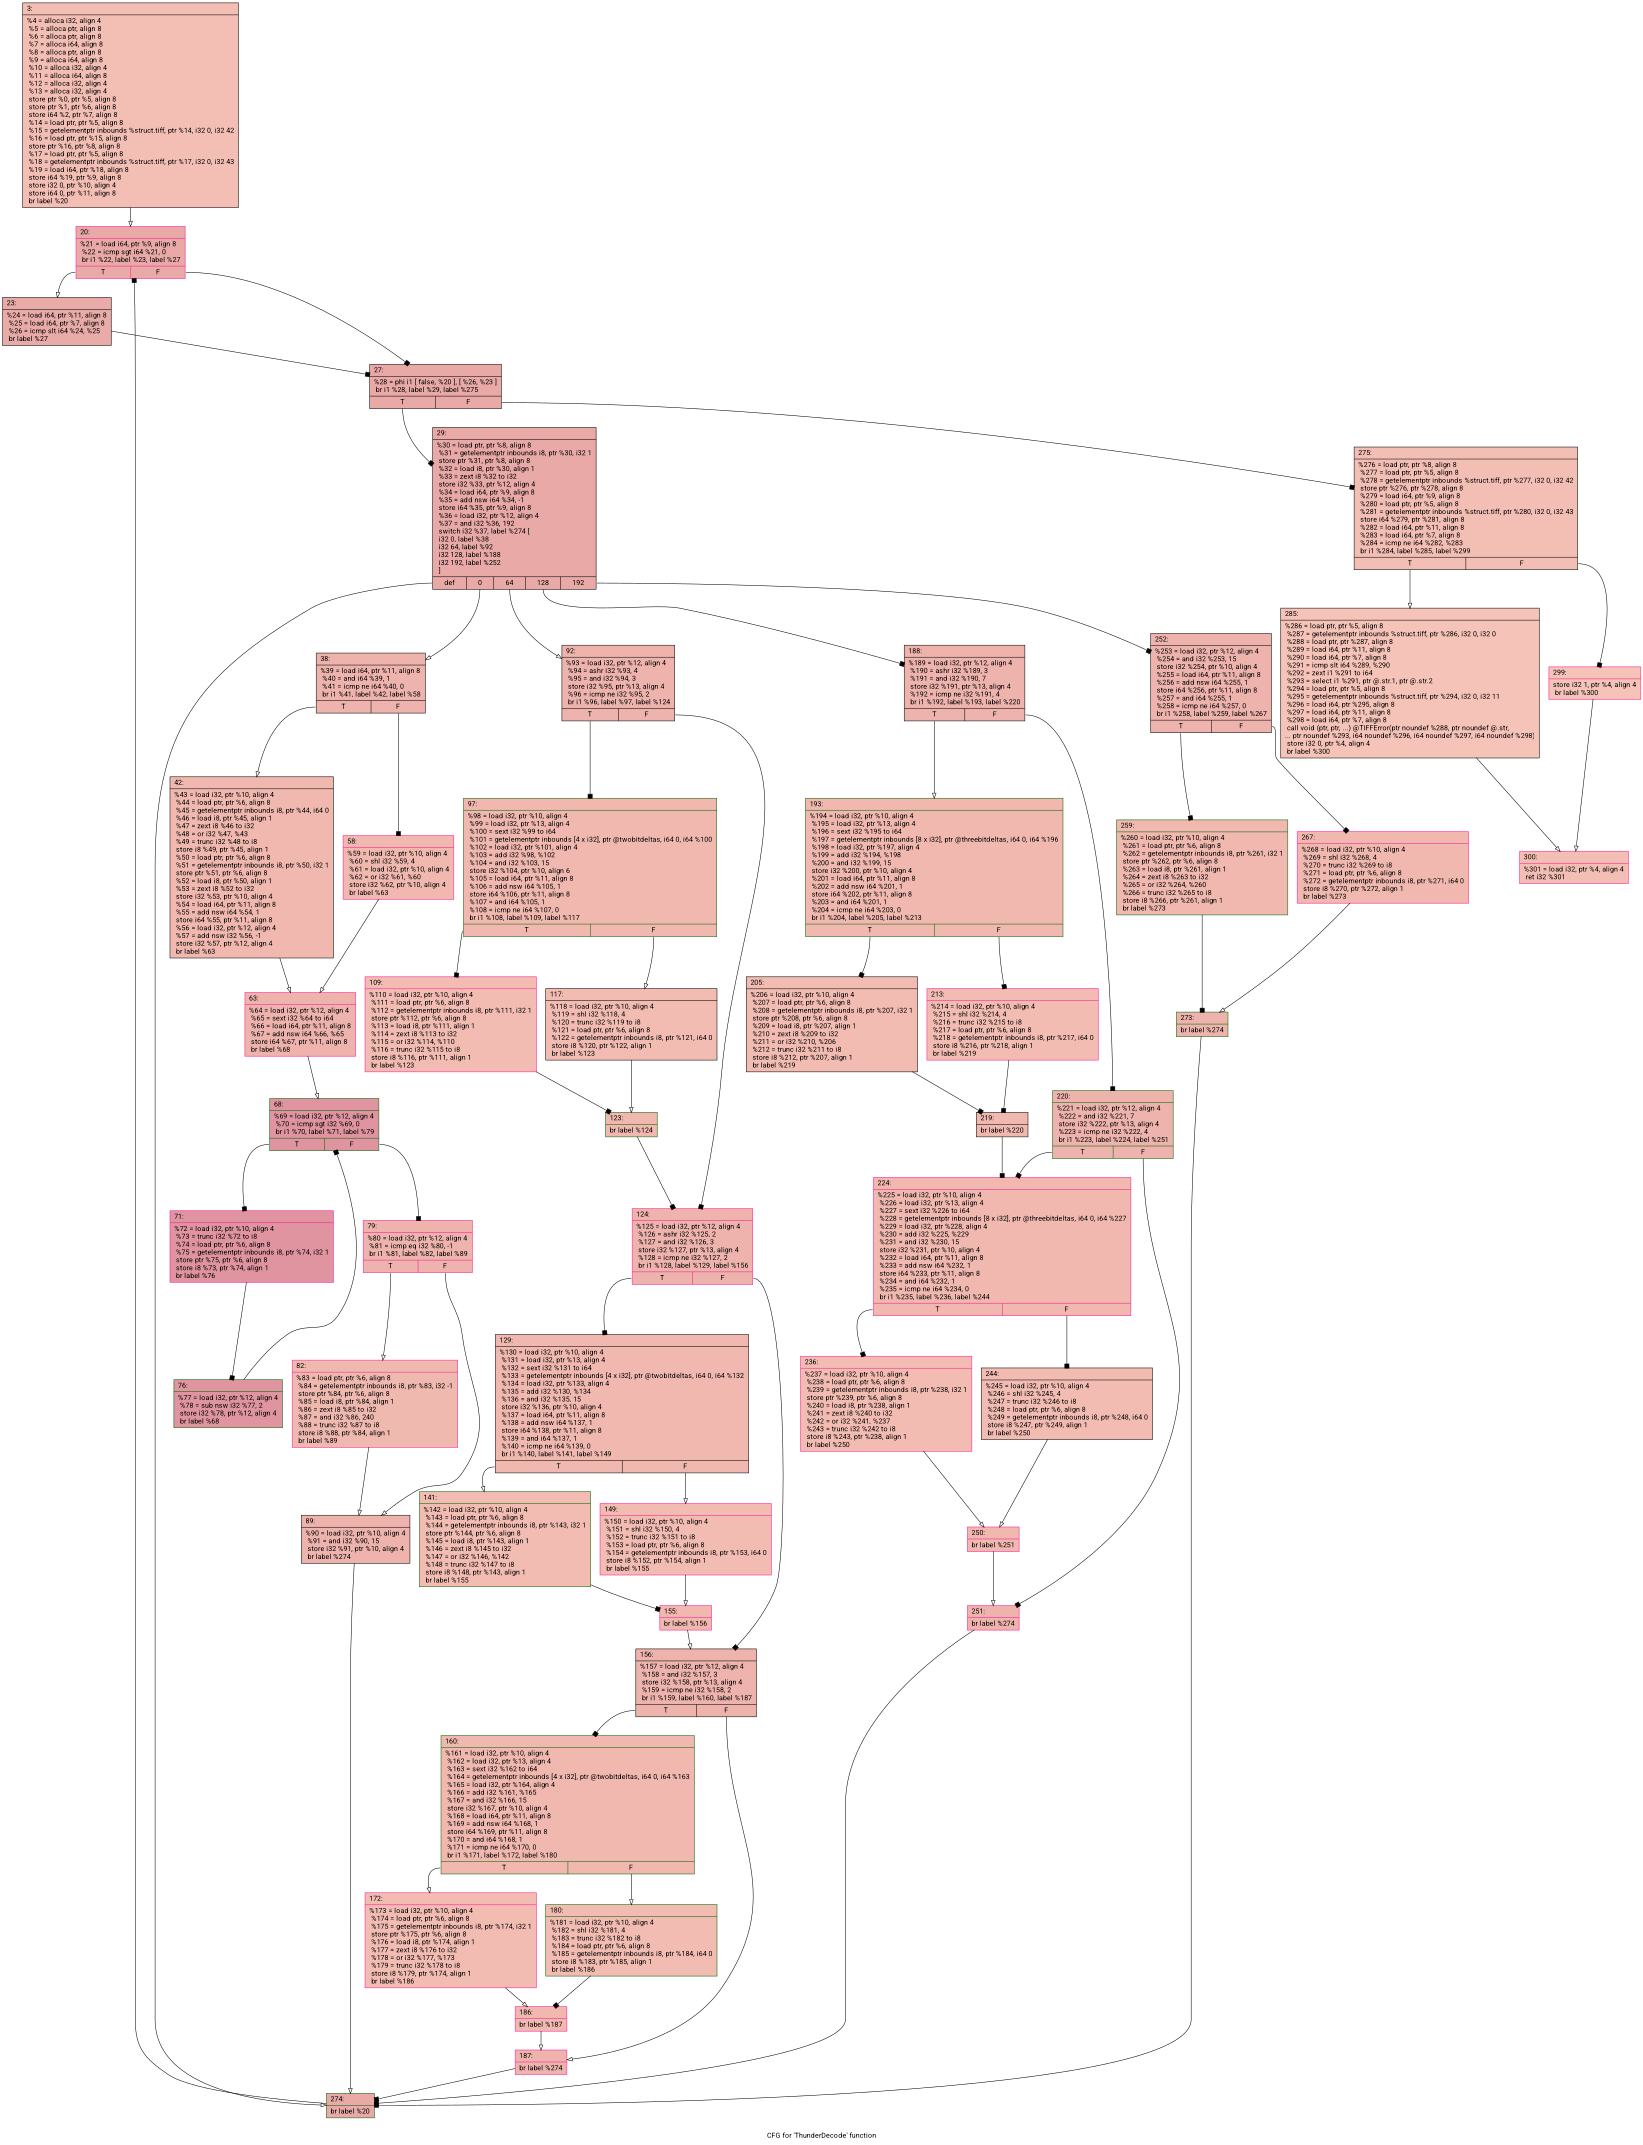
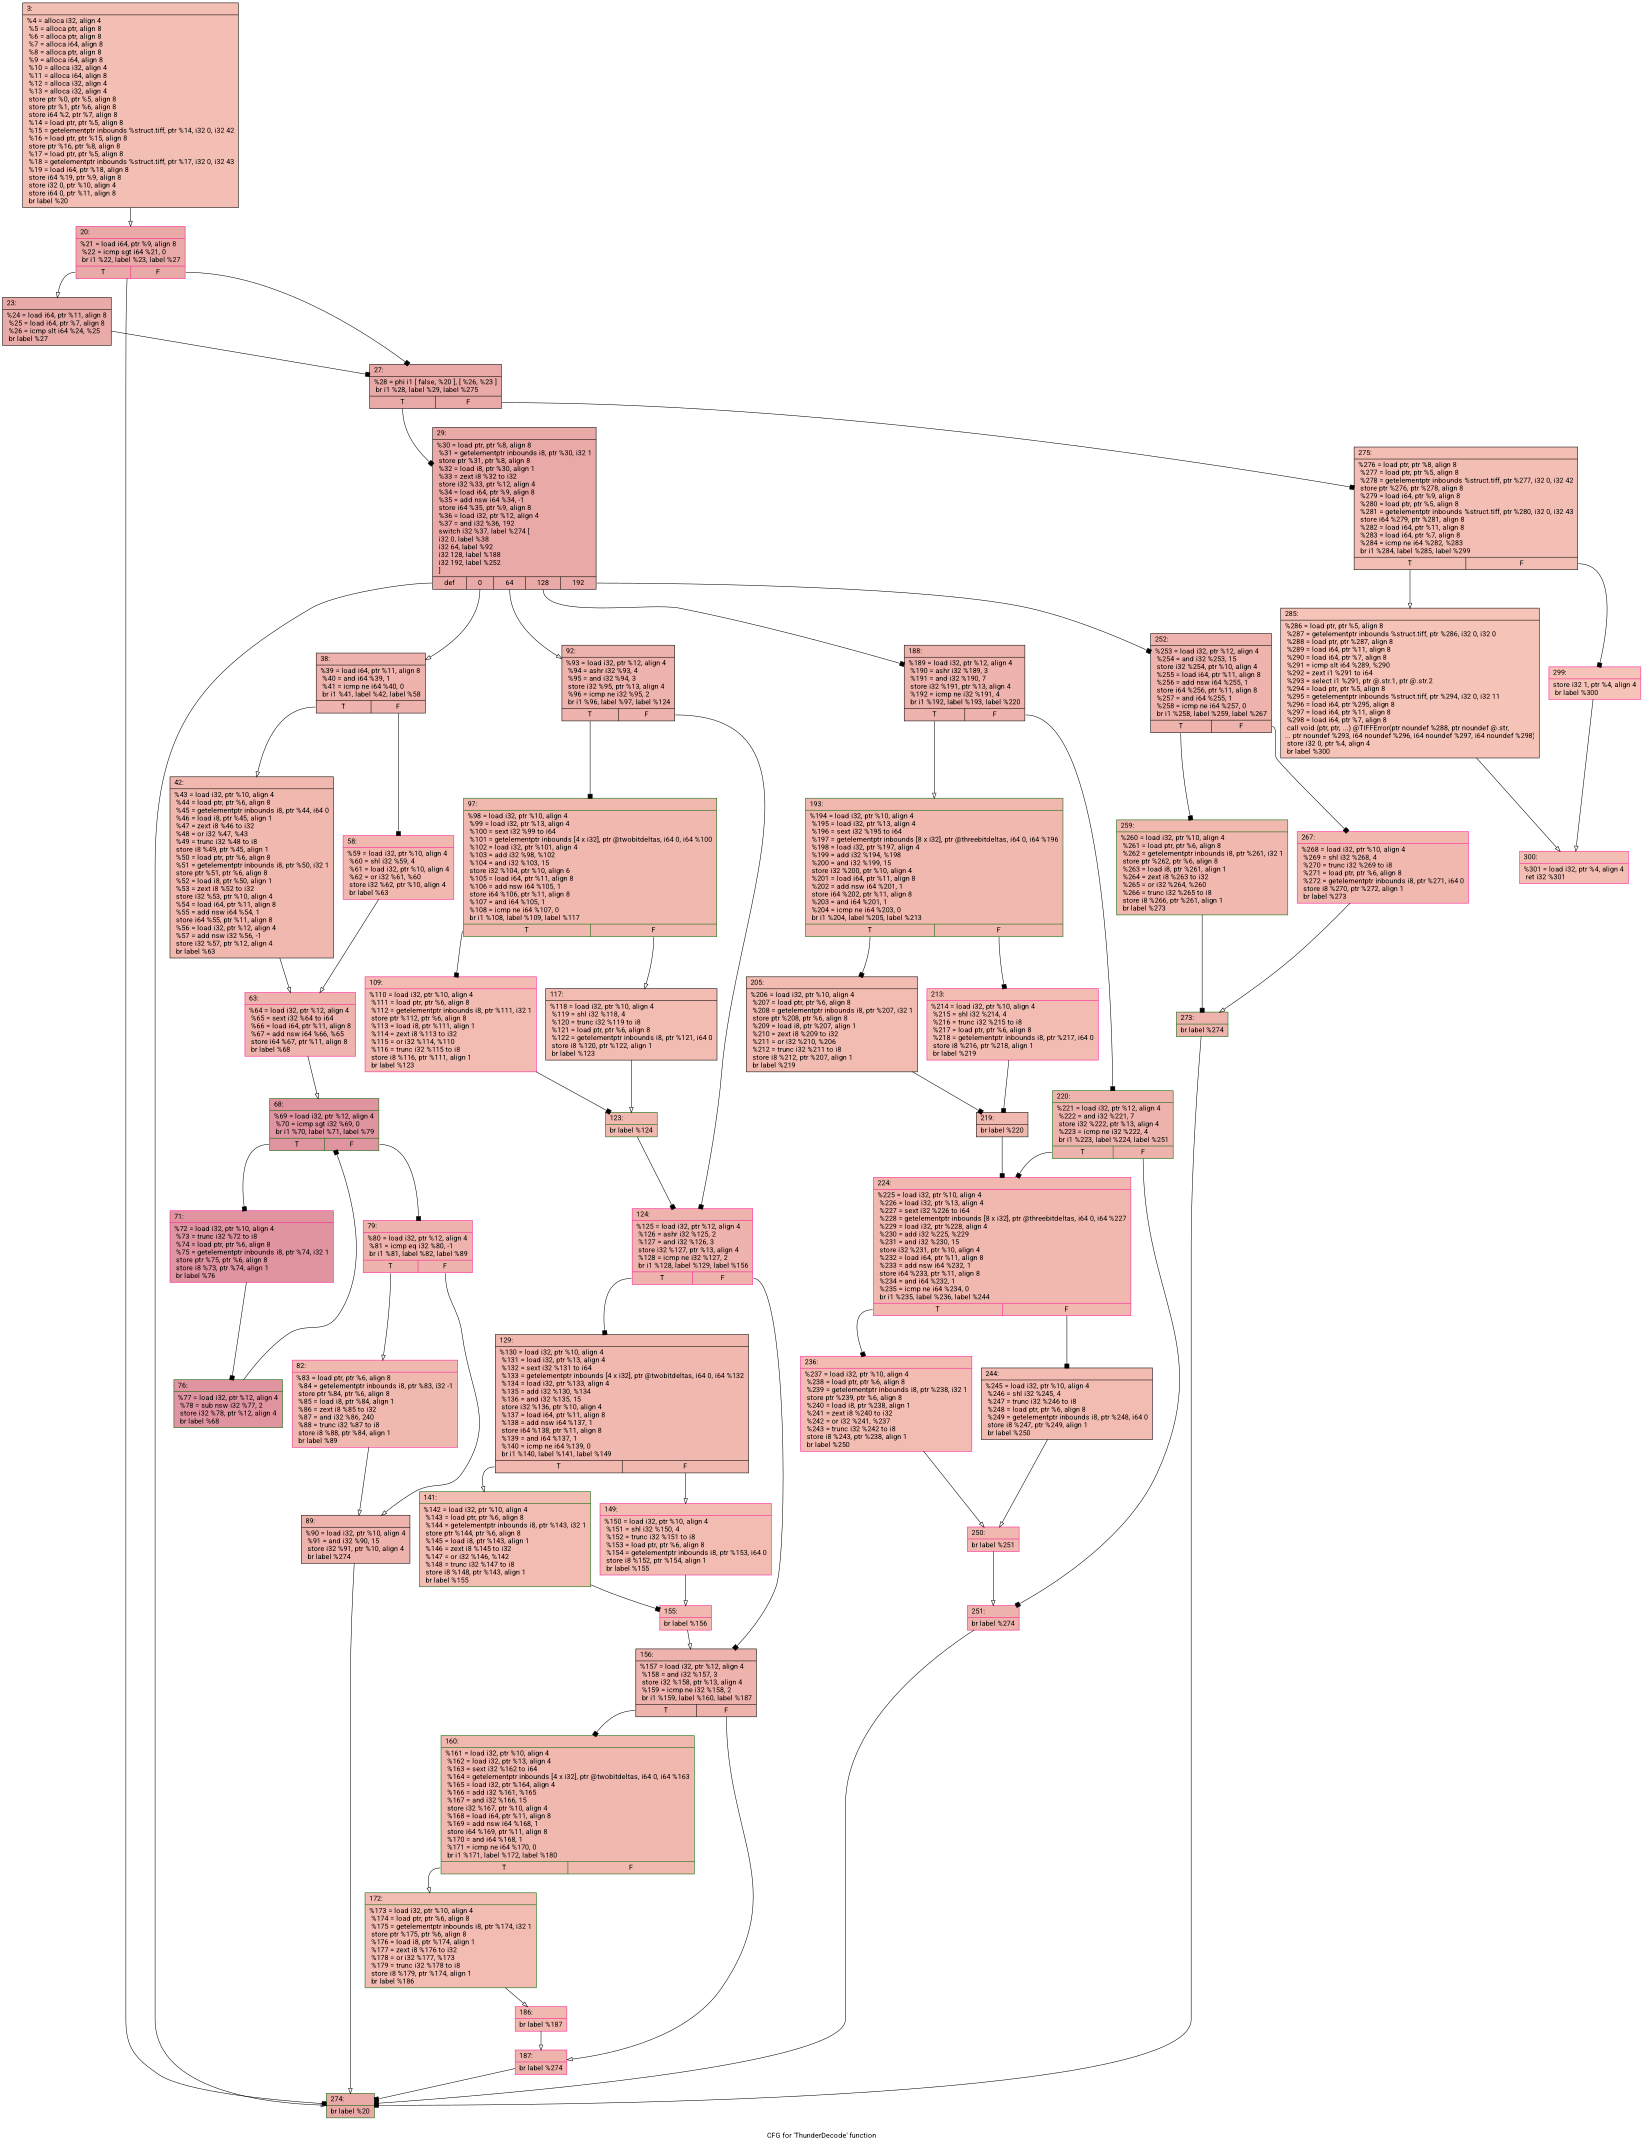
(135, 1266) -> (126, 1266)
(451, 1940) -> (451, 1940)
(631, 1940) -> none
